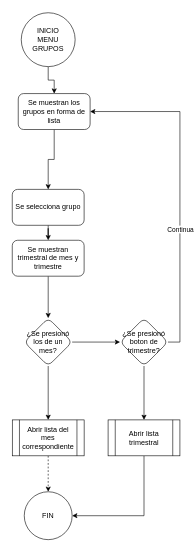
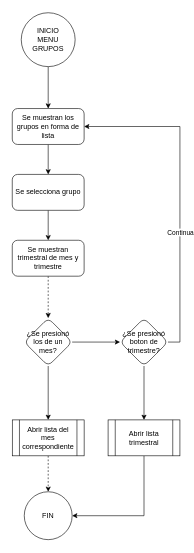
(54, 111) -> (48, 126)
(48, 207) -> (48, 192)
(48, 294) -> (48, 294)
